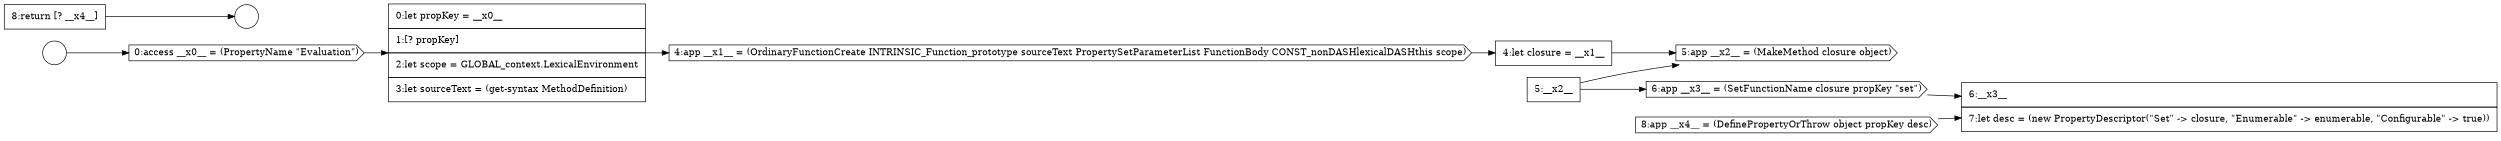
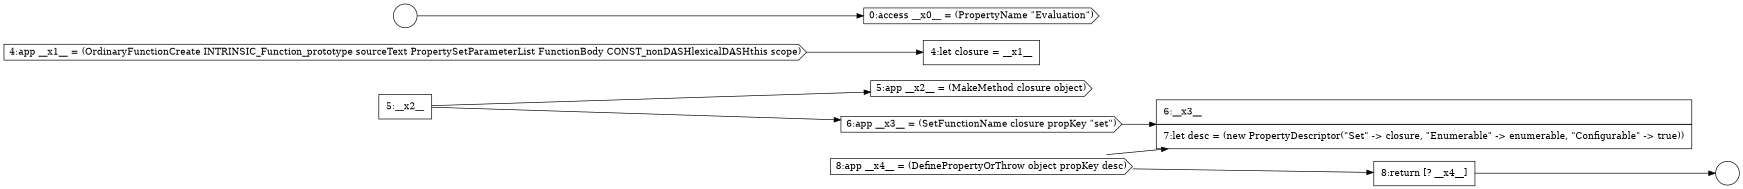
(517, 53) -> none
(1640, 53) -> none
none -> (1250, 171)
